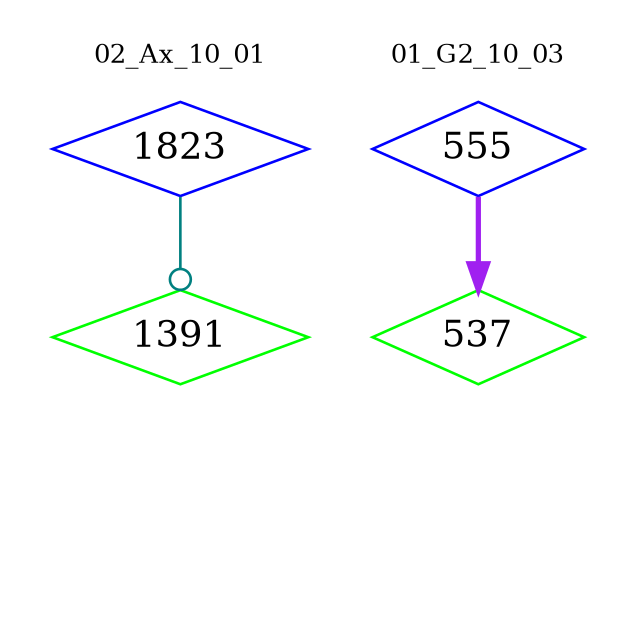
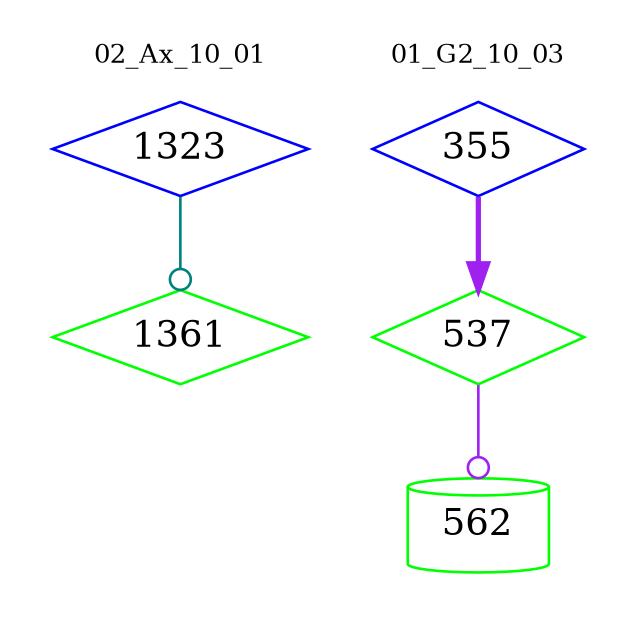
(180, 149) -> (180, 149)
(478, 149) -> (478, 149)
(180, 337) -> (180, 337)
none -> (478, 525)
